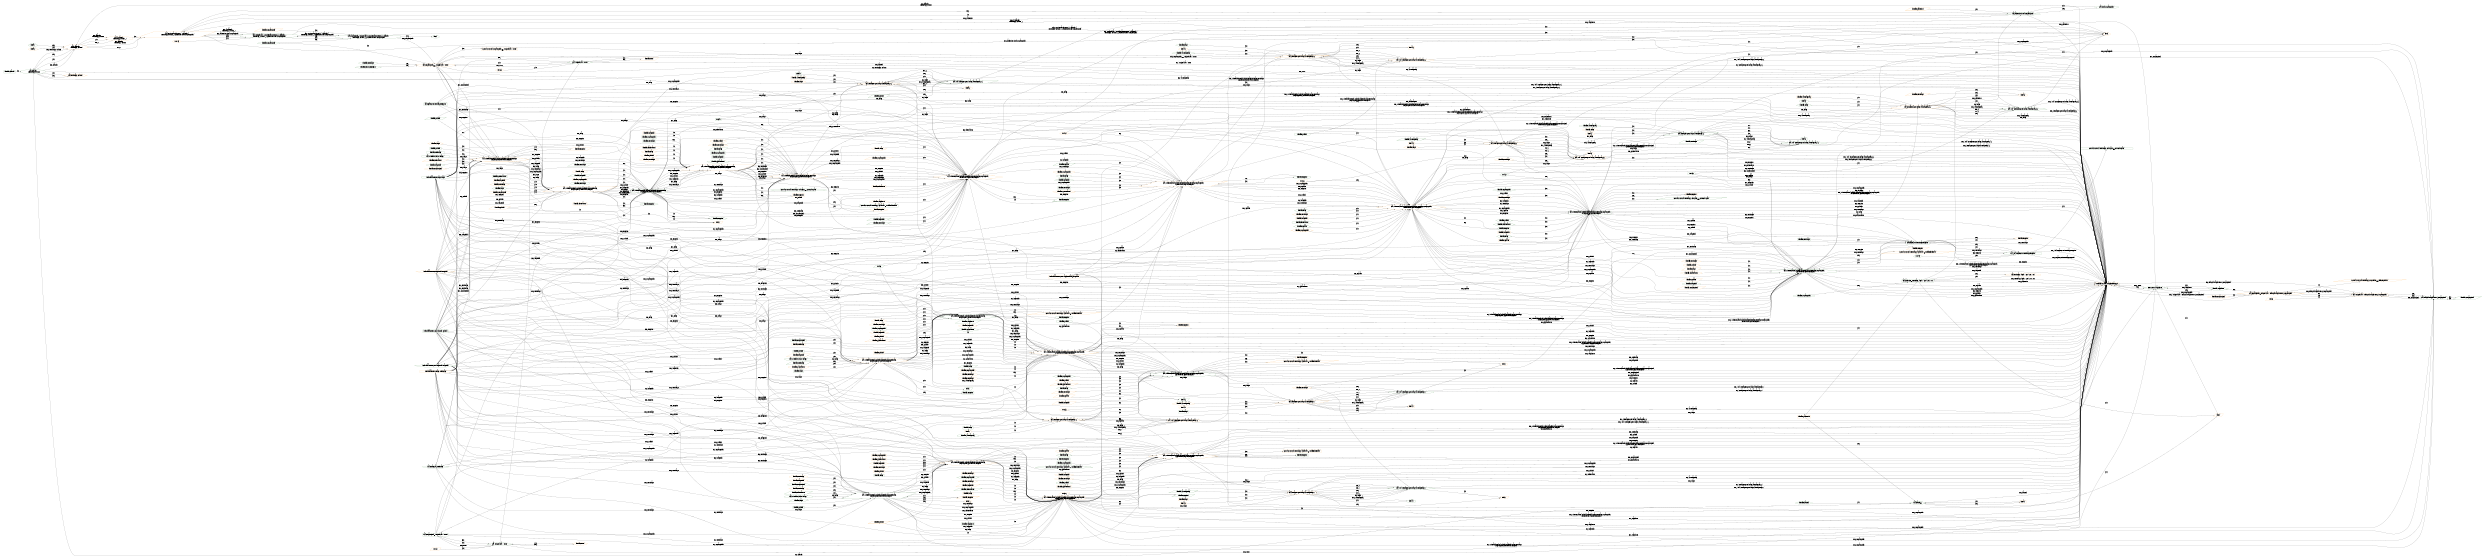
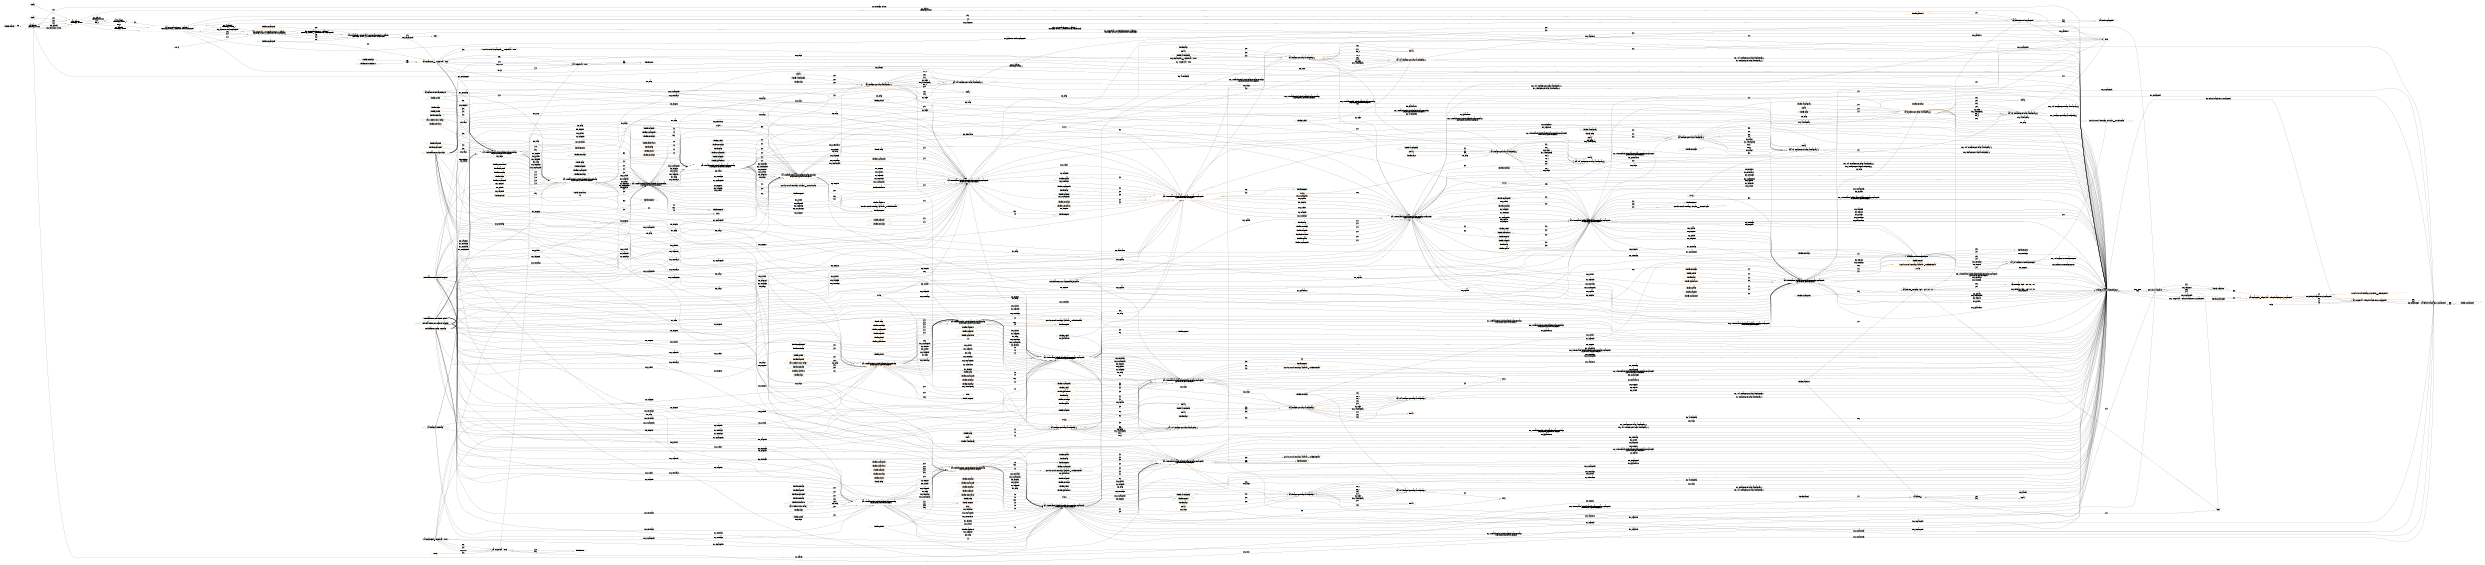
(75, 76) -> none
